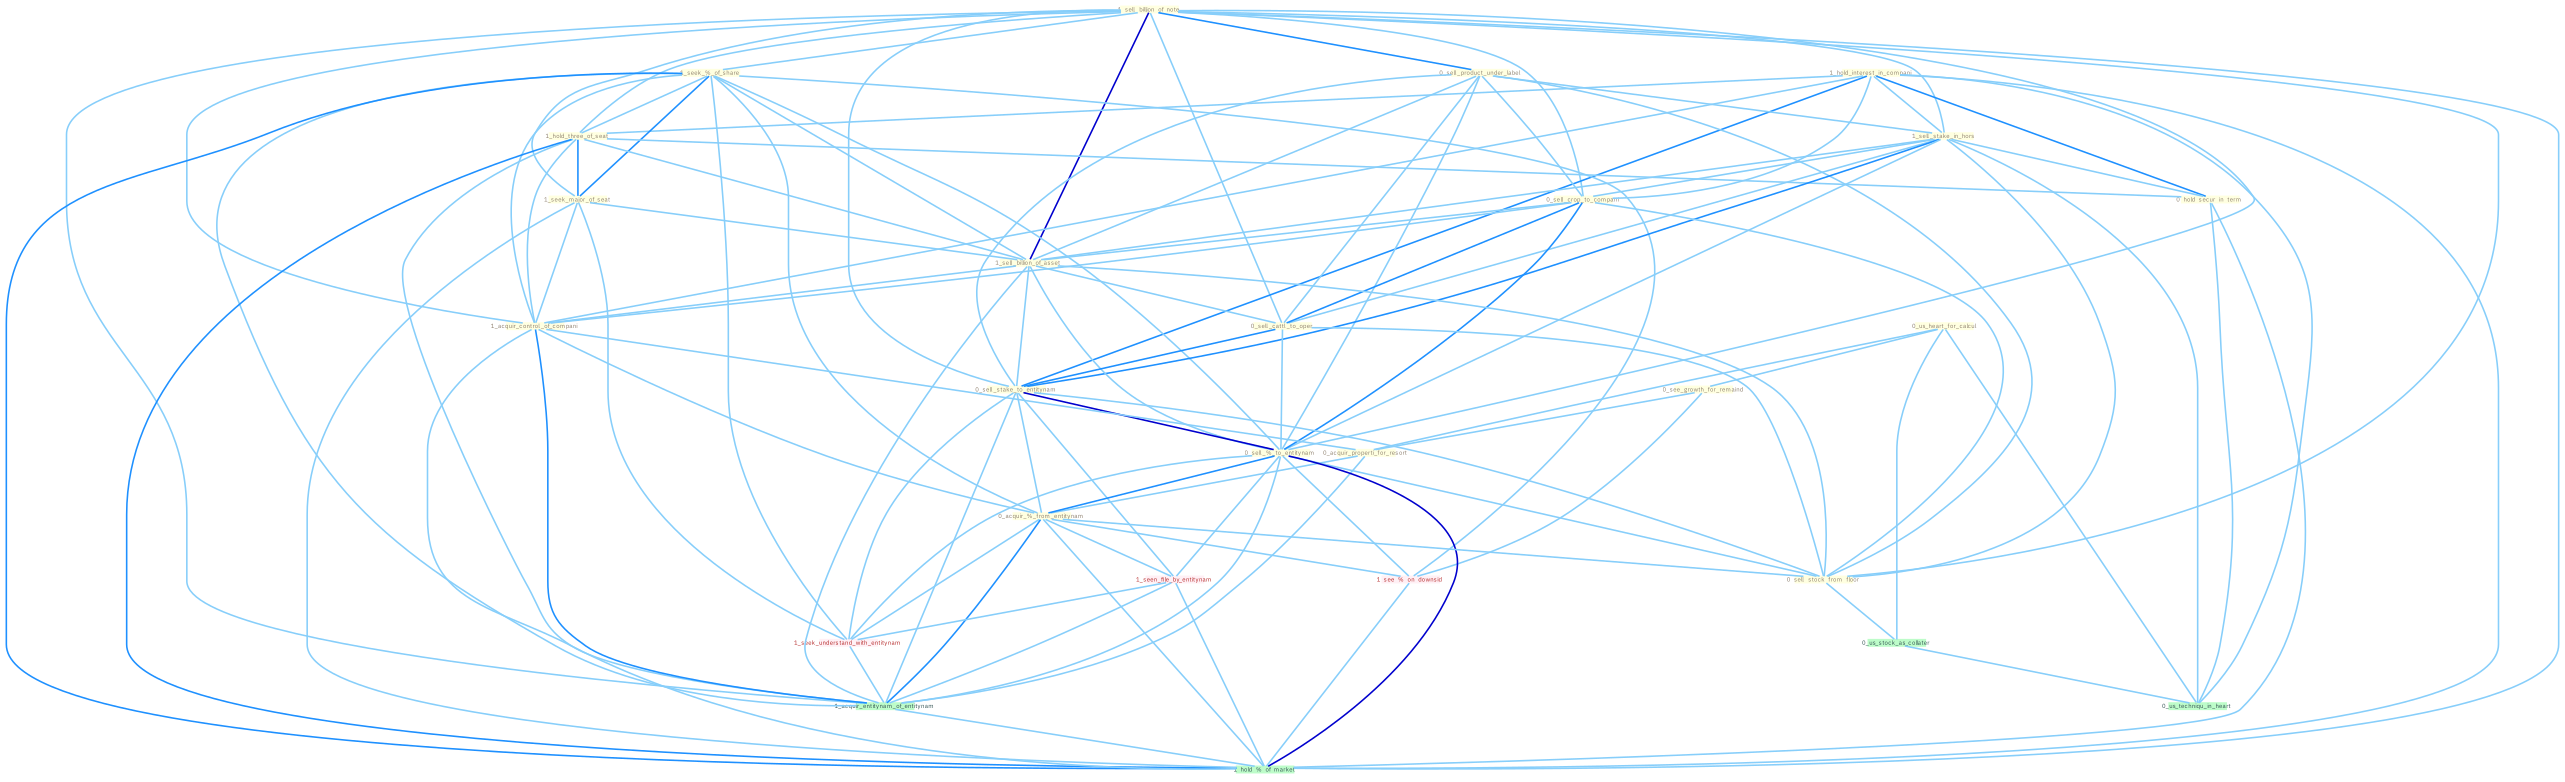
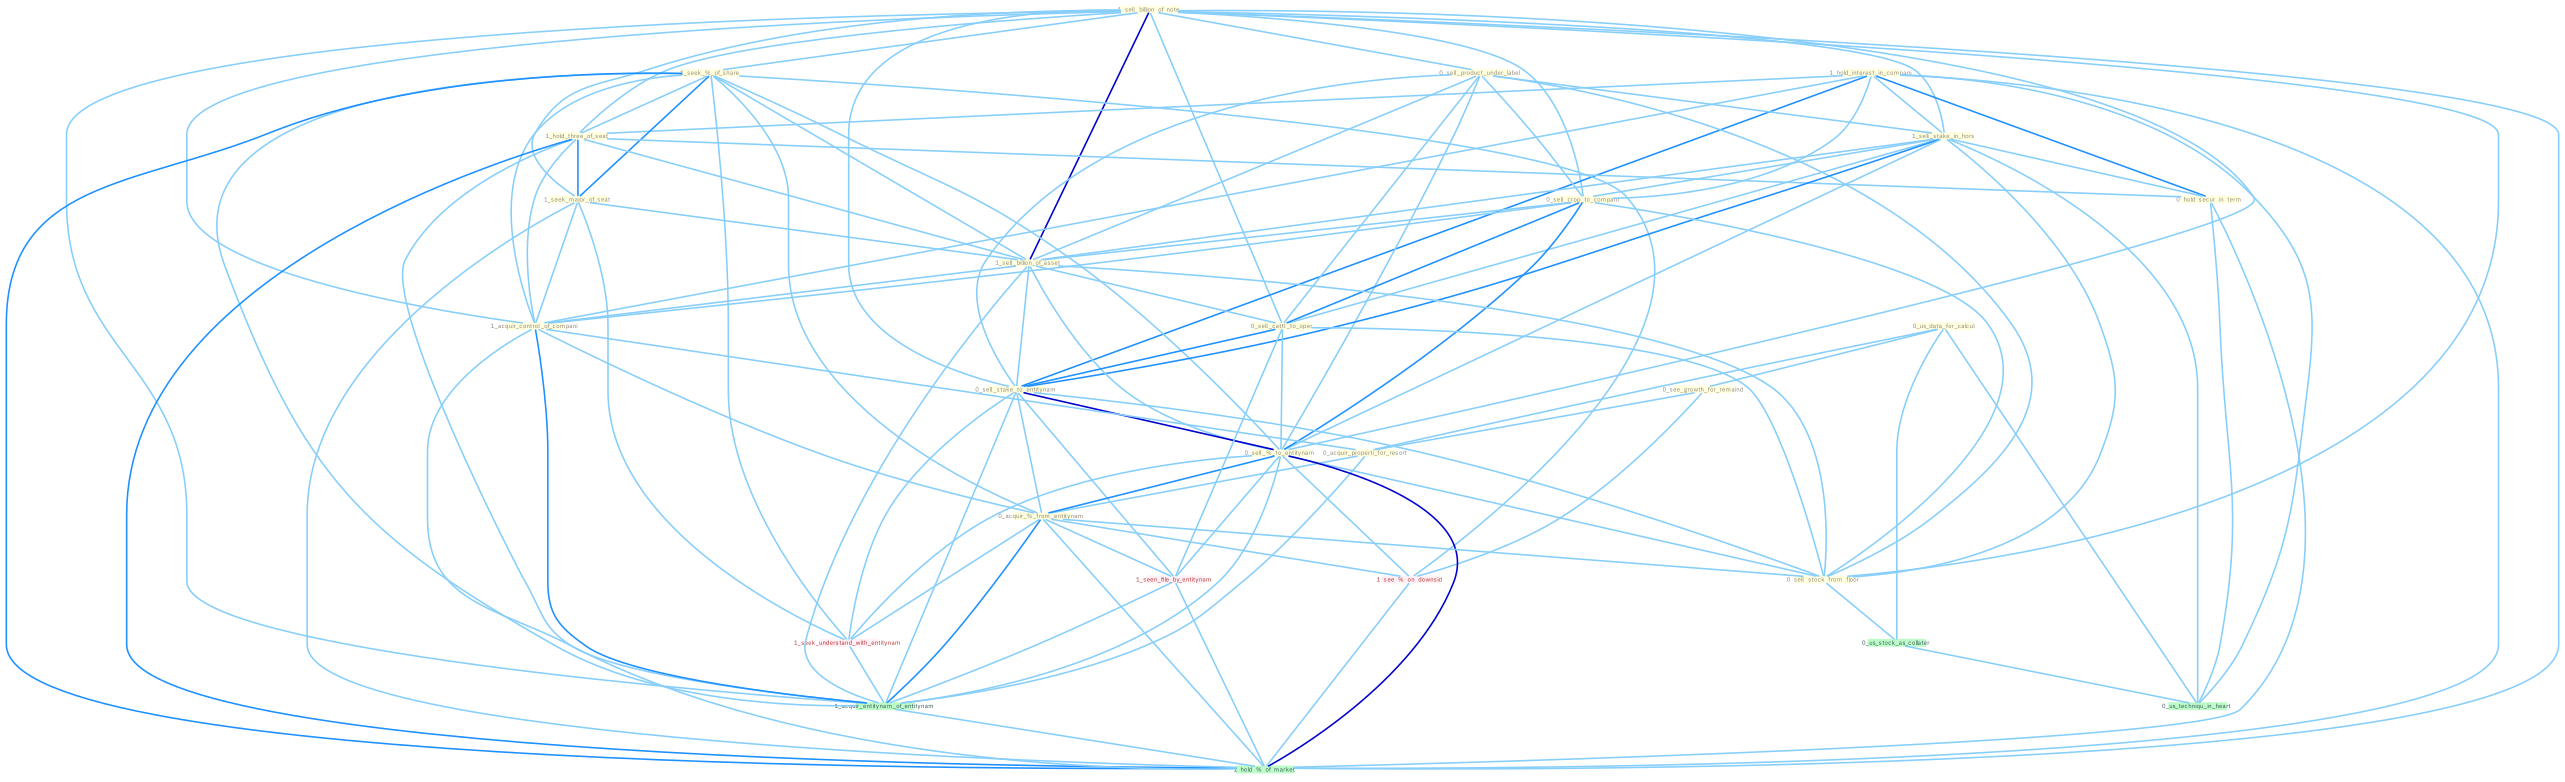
(1315, 41) -> (1315, 41)
(1944, 326) -> (1944, 326)
(1012, 611) -> (1210, 496)
